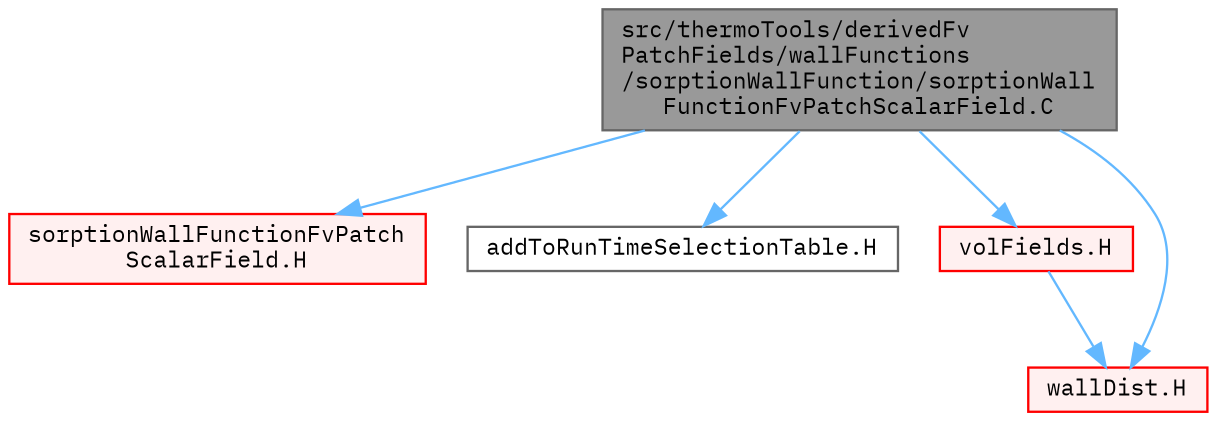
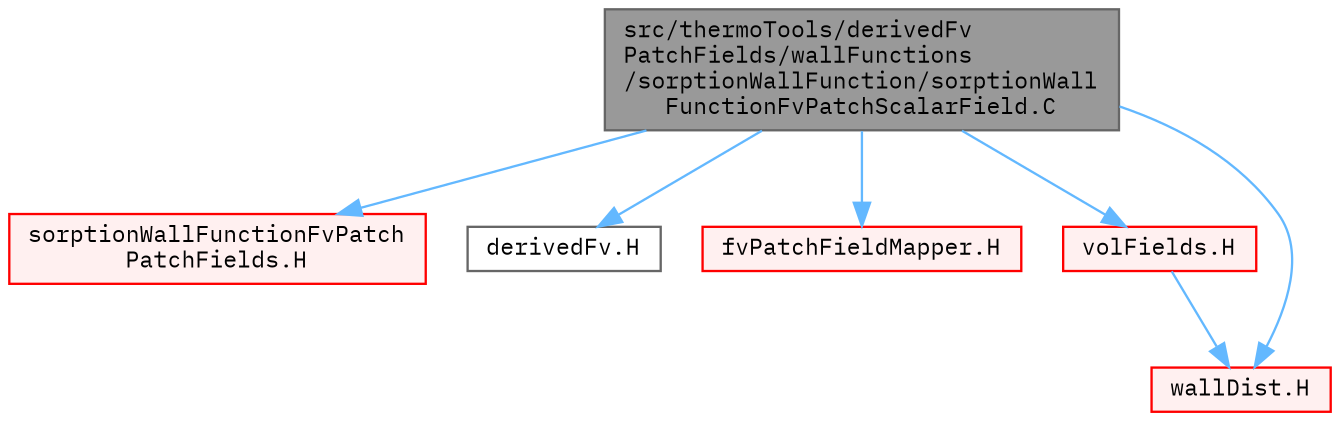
(218, 249) -> (218, 249)
(683, 249) -> (564, 249)
none -> (862, 249)
